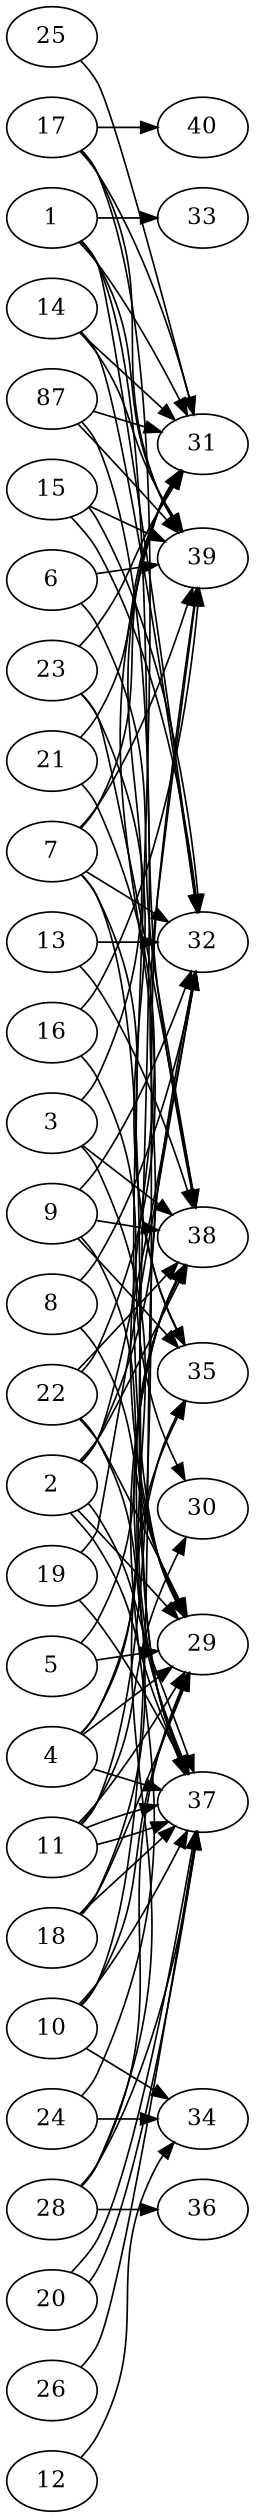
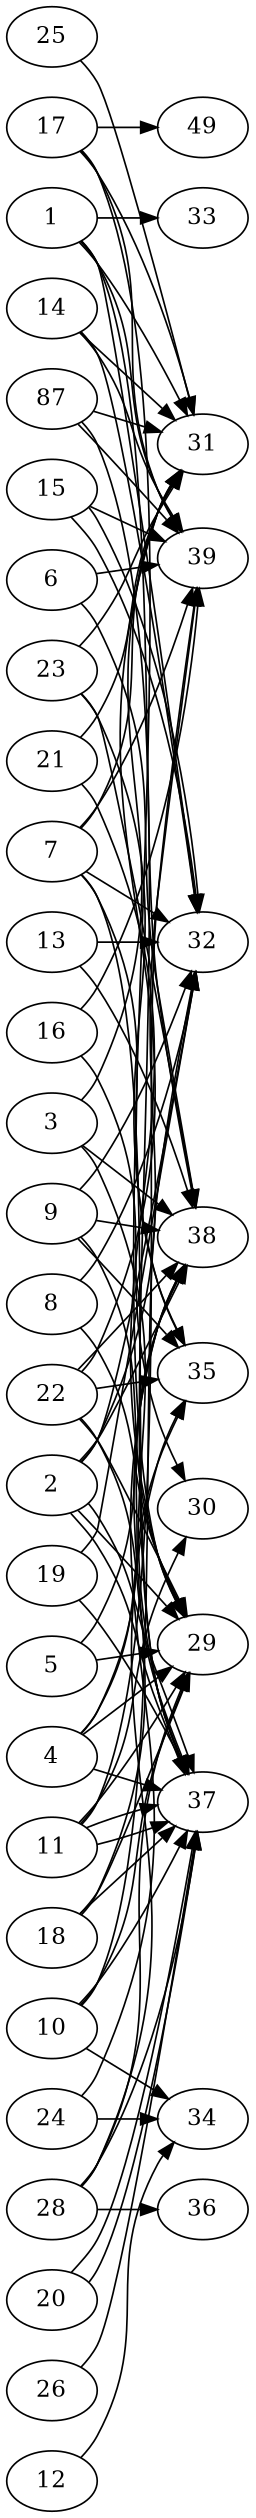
(203, 127) -> (203, 127)
none -> (119, 1385)
